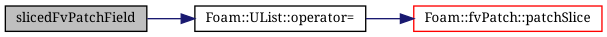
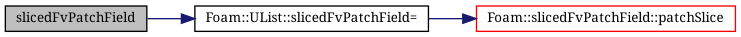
(280, 19) -> (312, 19)
(508, 19) -> (606, 19)
